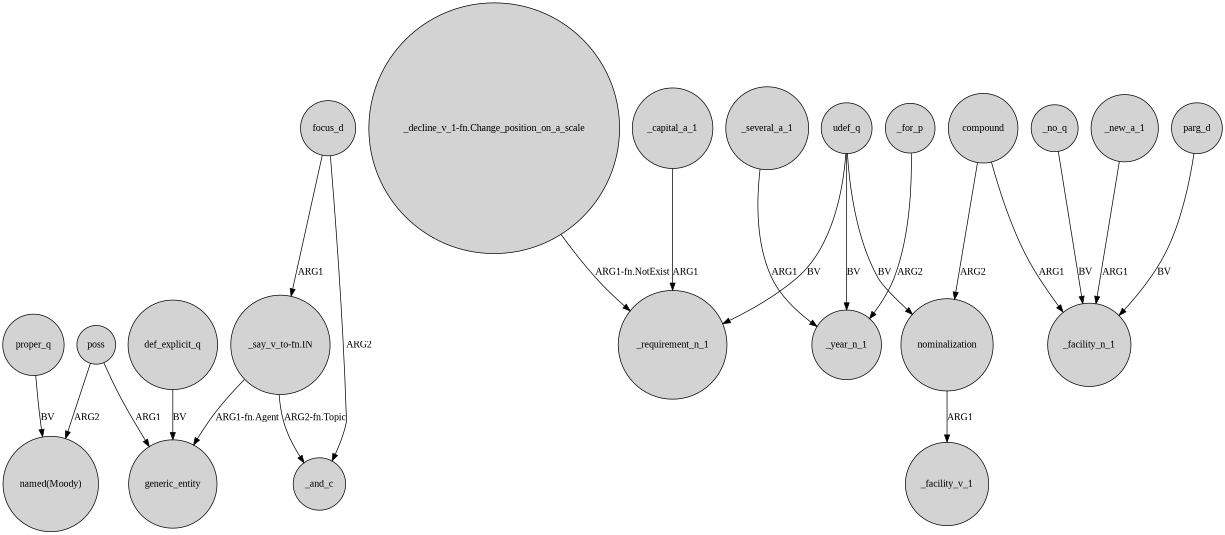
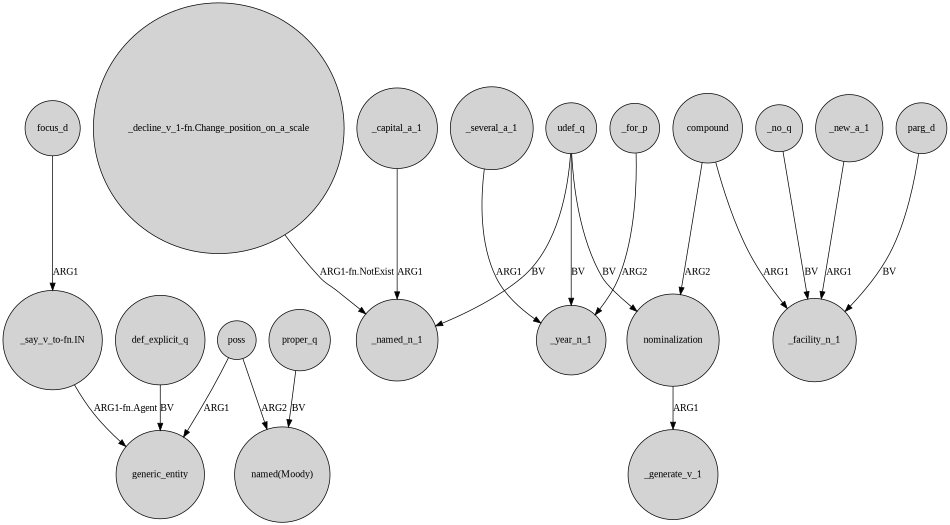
(673, 345) -> (397, 340)
(319, 484) -> none
(947, 484) -> (673, 475)
